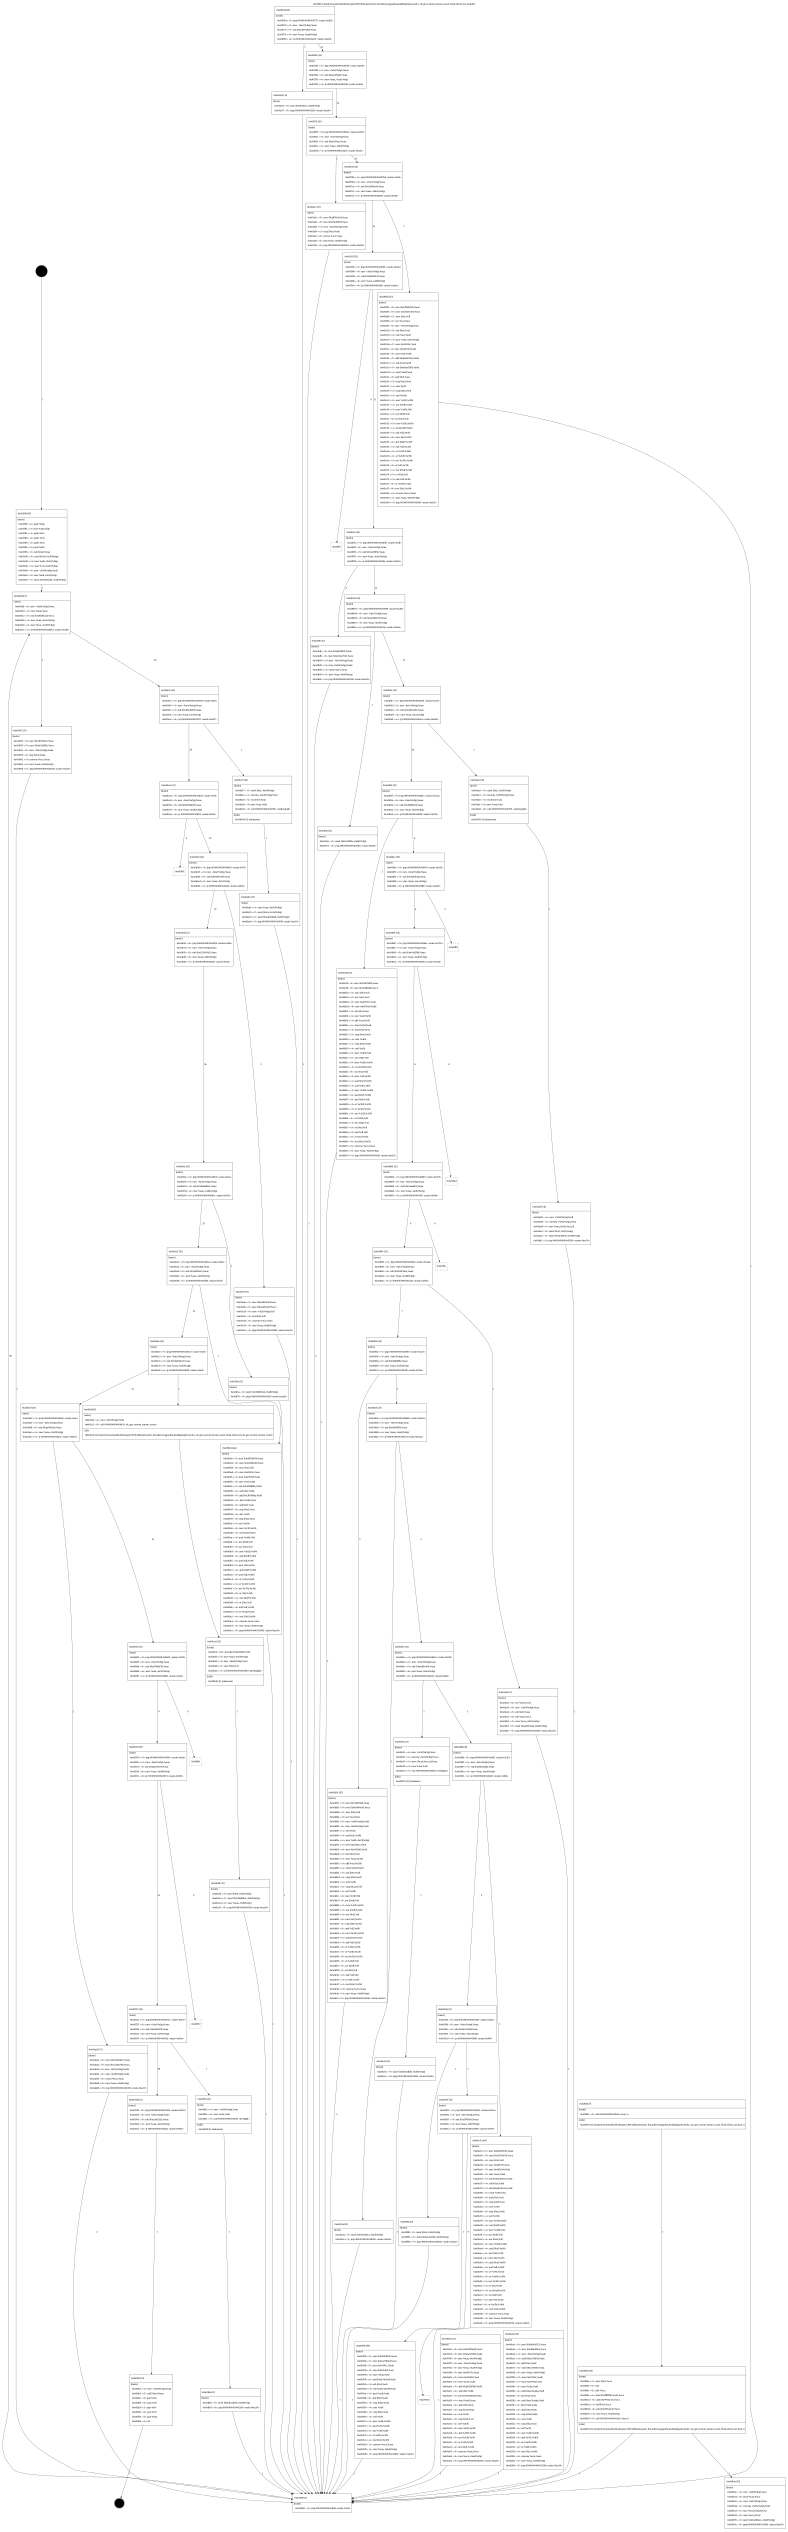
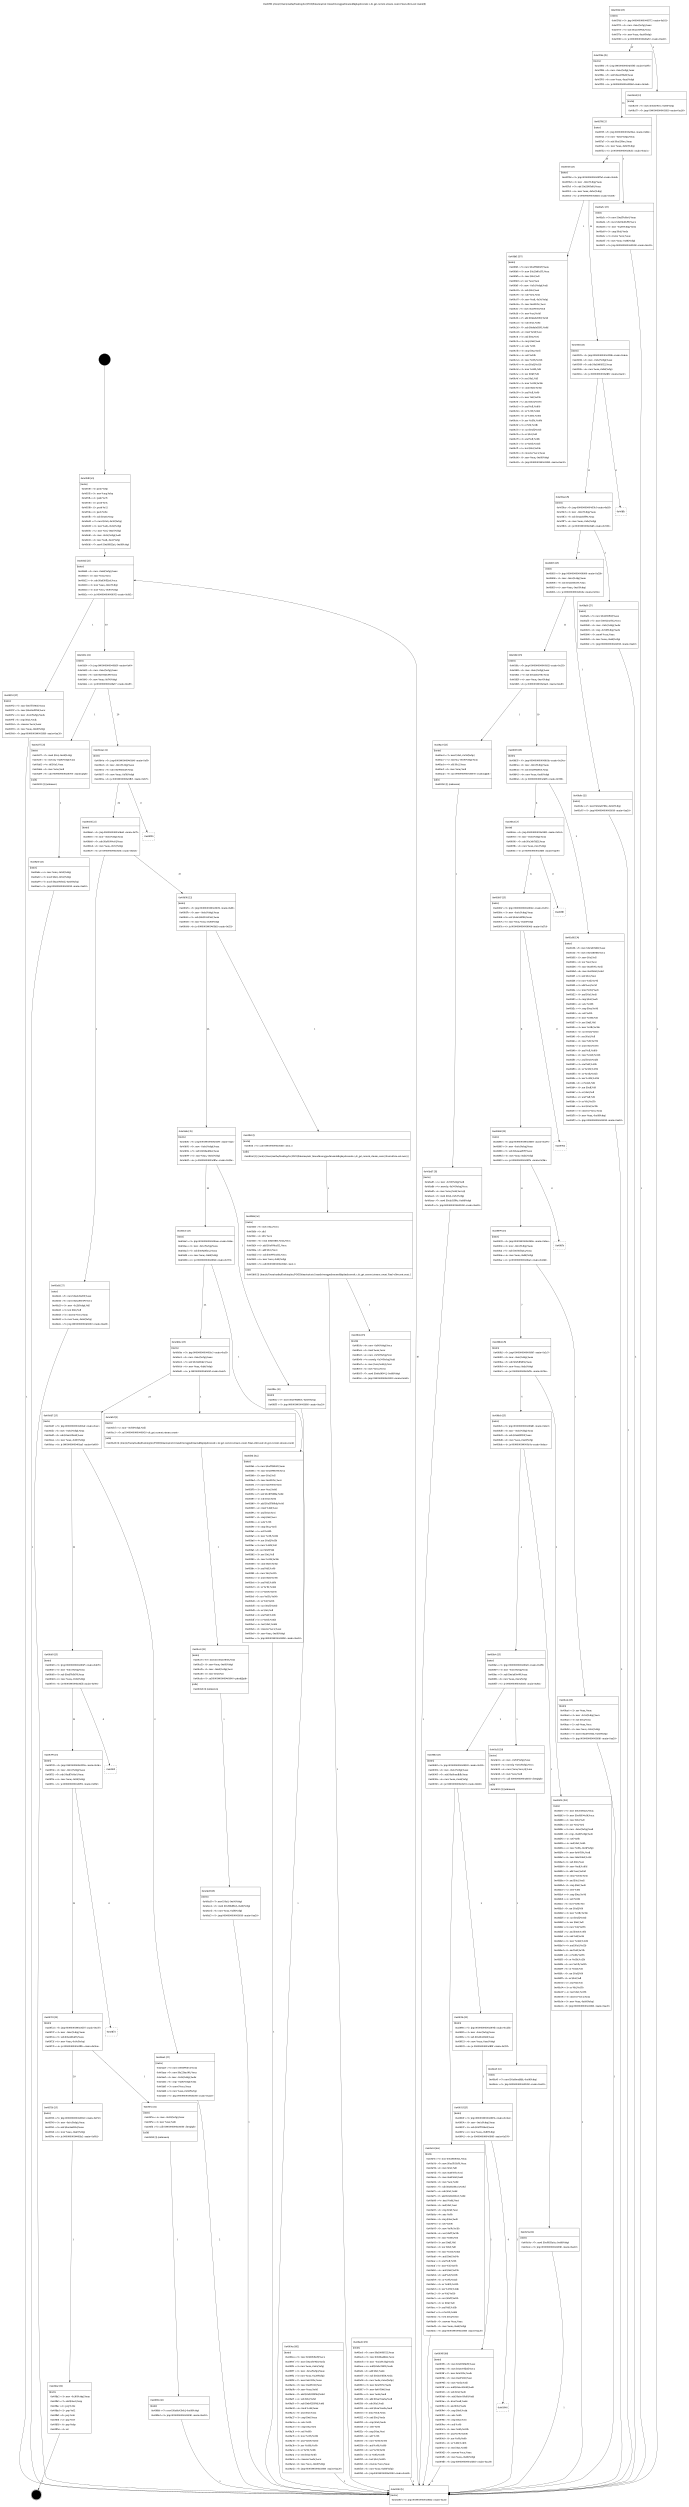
none -> (267, 1030)
(750, 1532) -> none
(429, 2232) -> none
